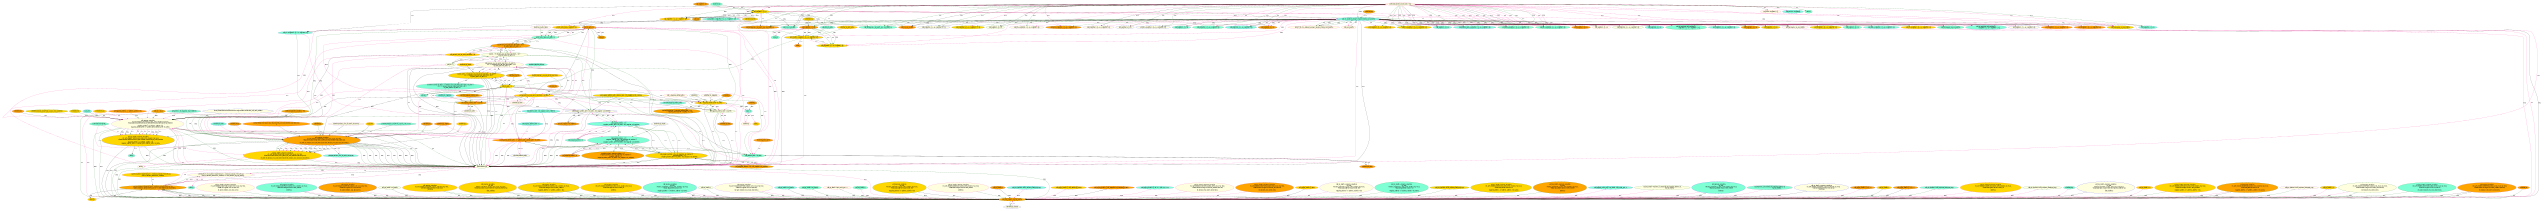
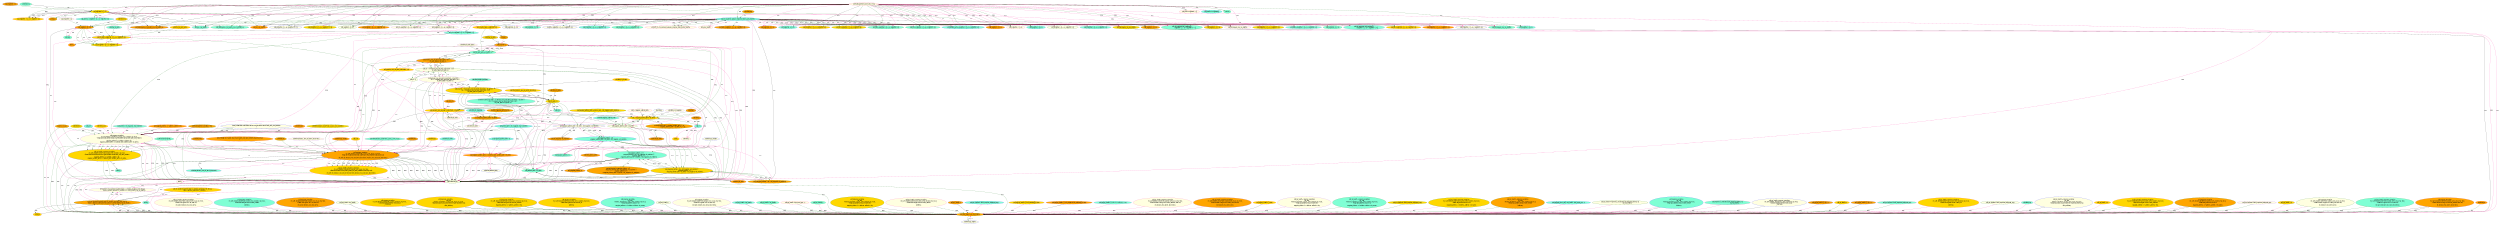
(1203, 5) -> none
none -> (66, 19)
(596, 32) -> (495, 32)
